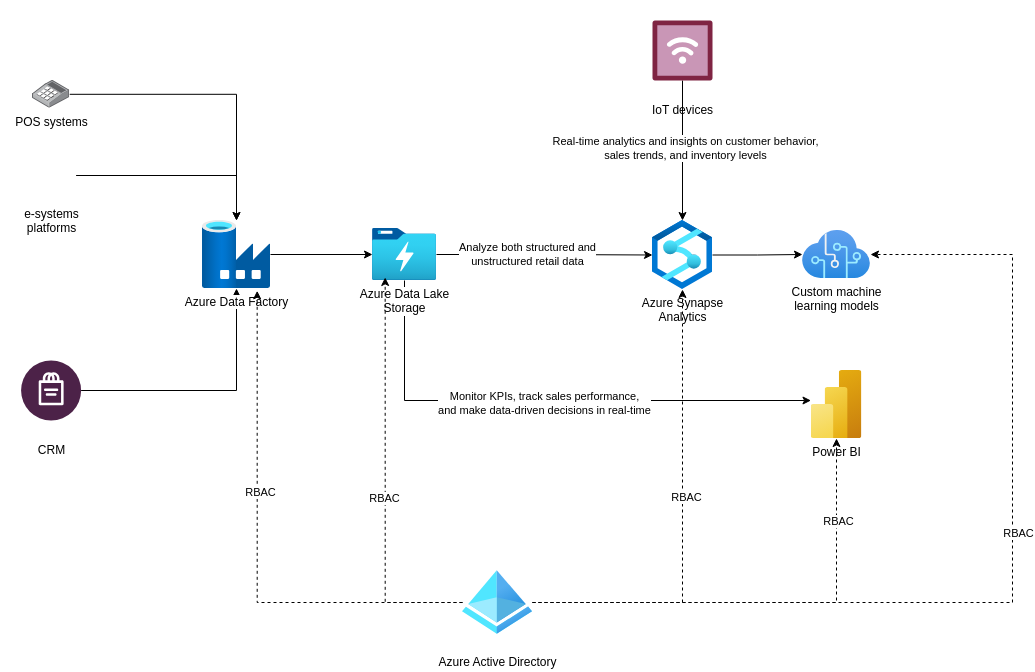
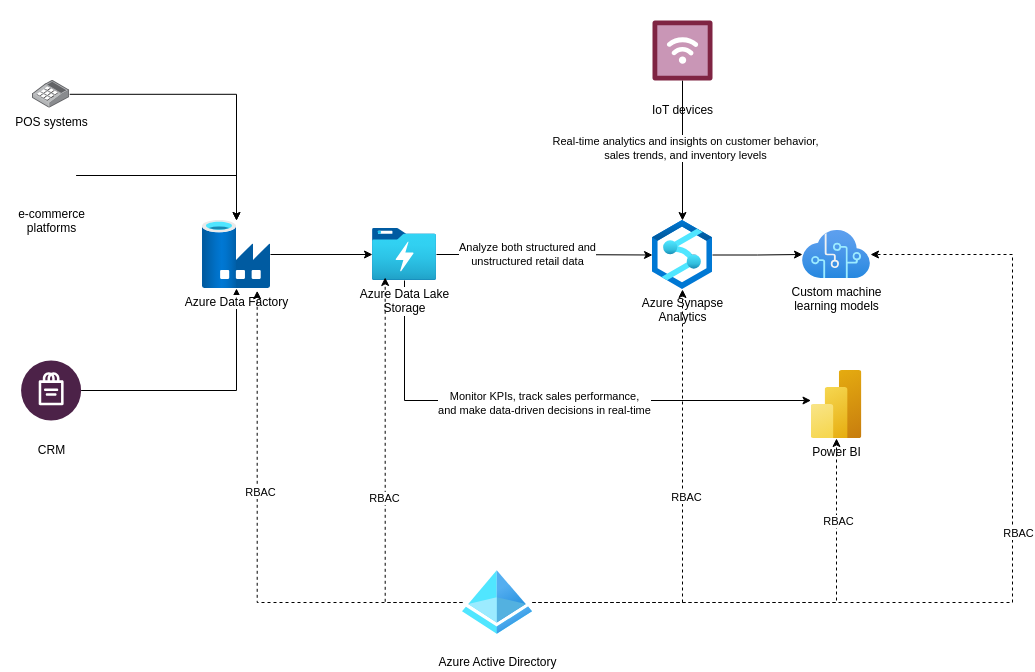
(52, 222) -> (52, 222)
